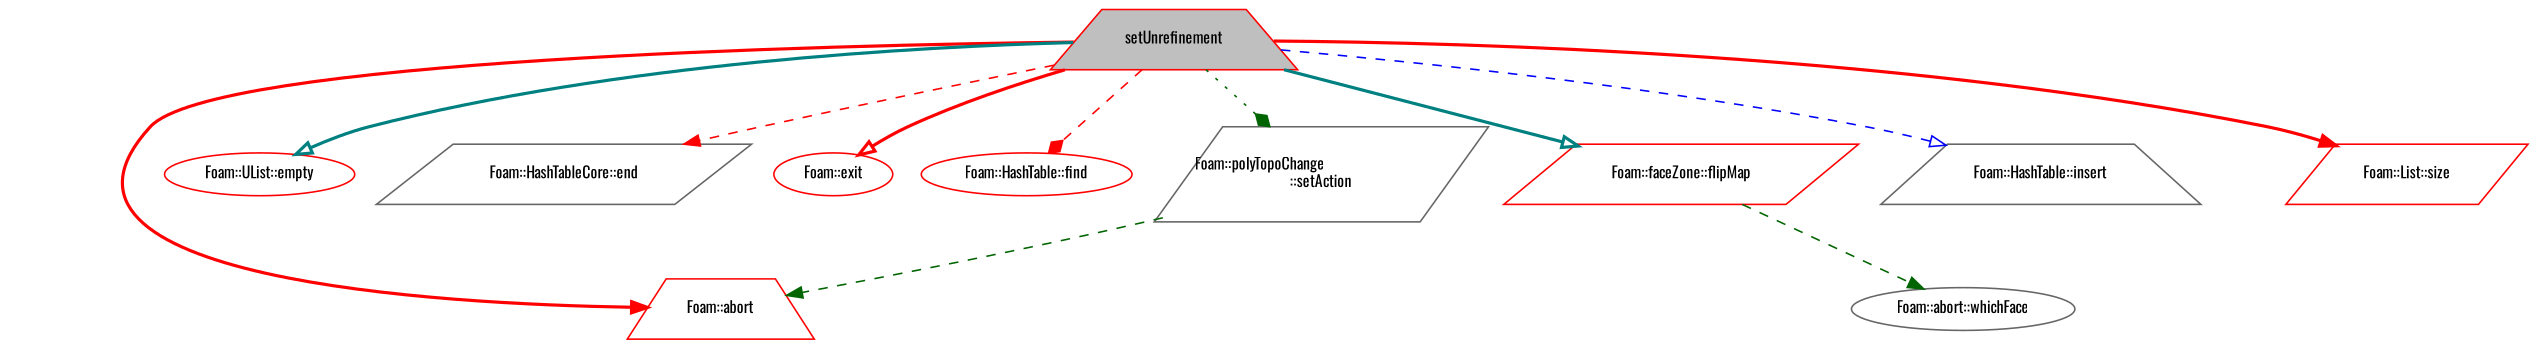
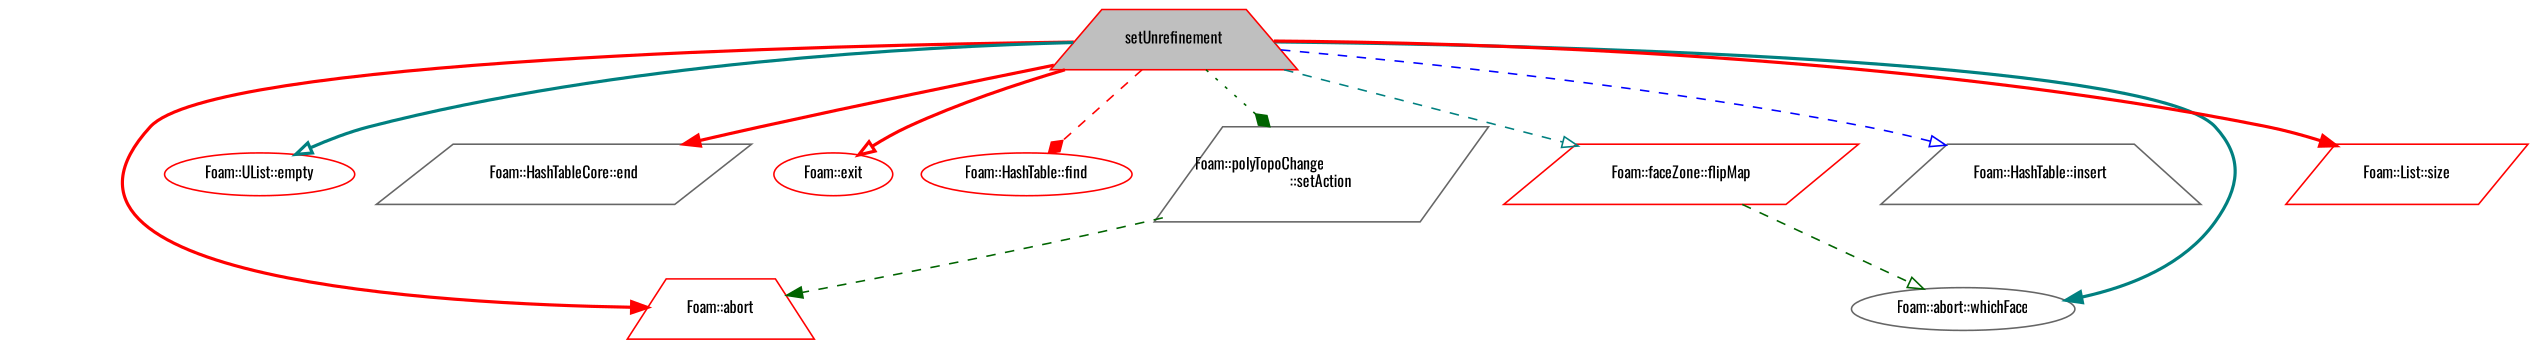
none -> (2060, 83)
(876, 102) -> (876, 102)
(1423, 106) -> (1423, 106)
(1826, 243) -> (1826, 243)
